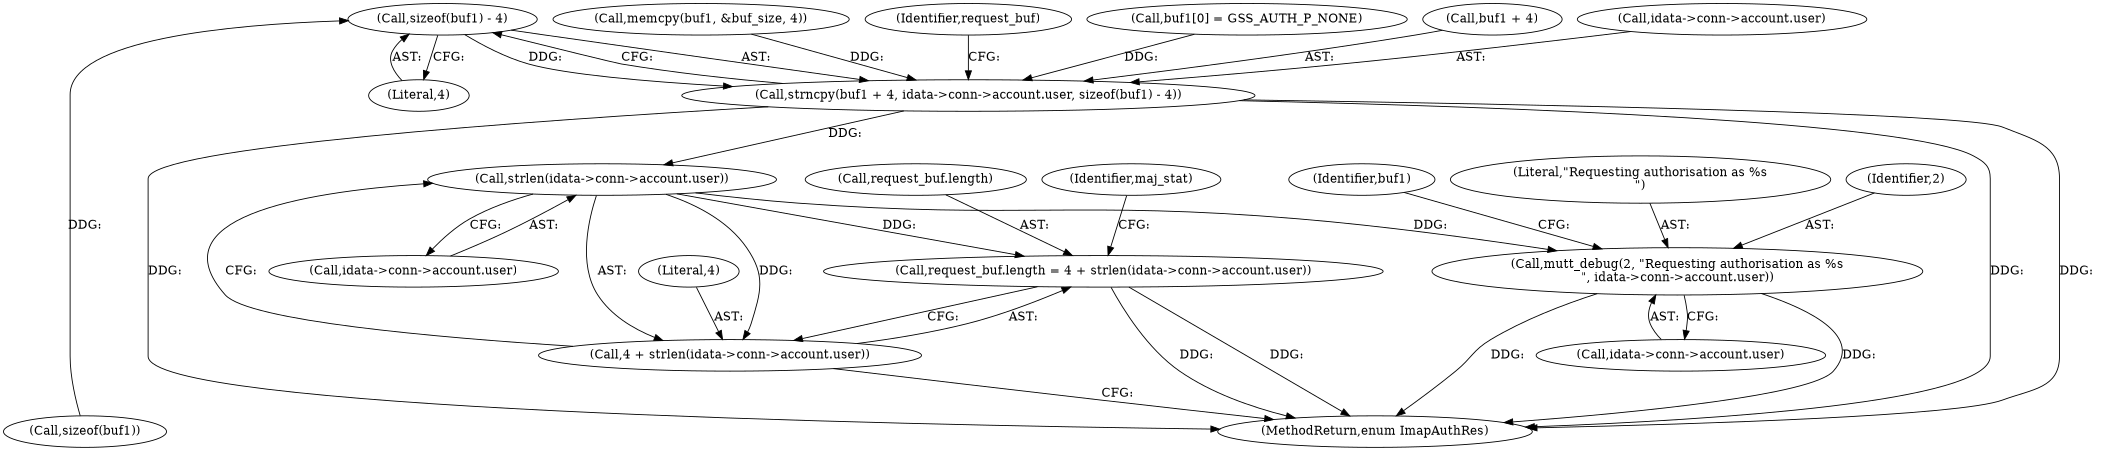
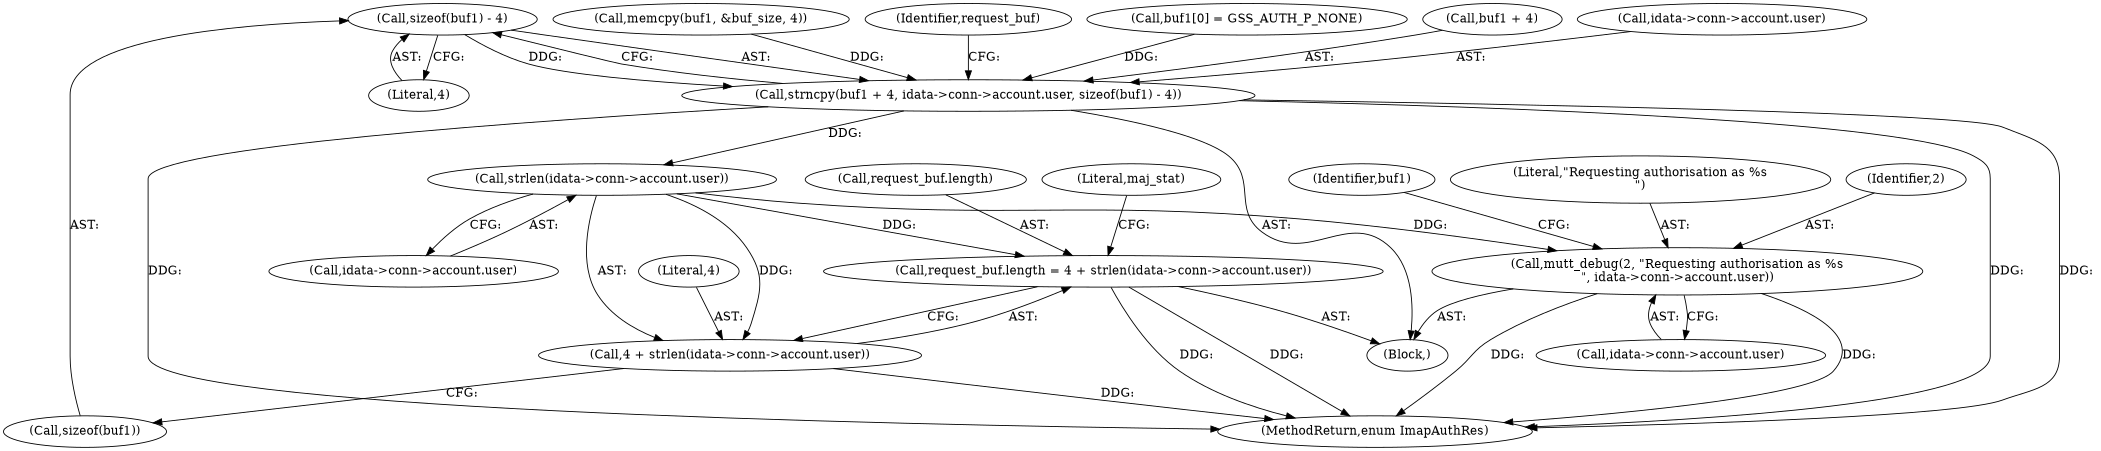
(1131, 180) -> (1131, 180)
(87, 225) -> (87, 225)
(258, 309) -> (393, 395)
none -> (1407, 355)
(1120, 393) -> (1120, 393)
